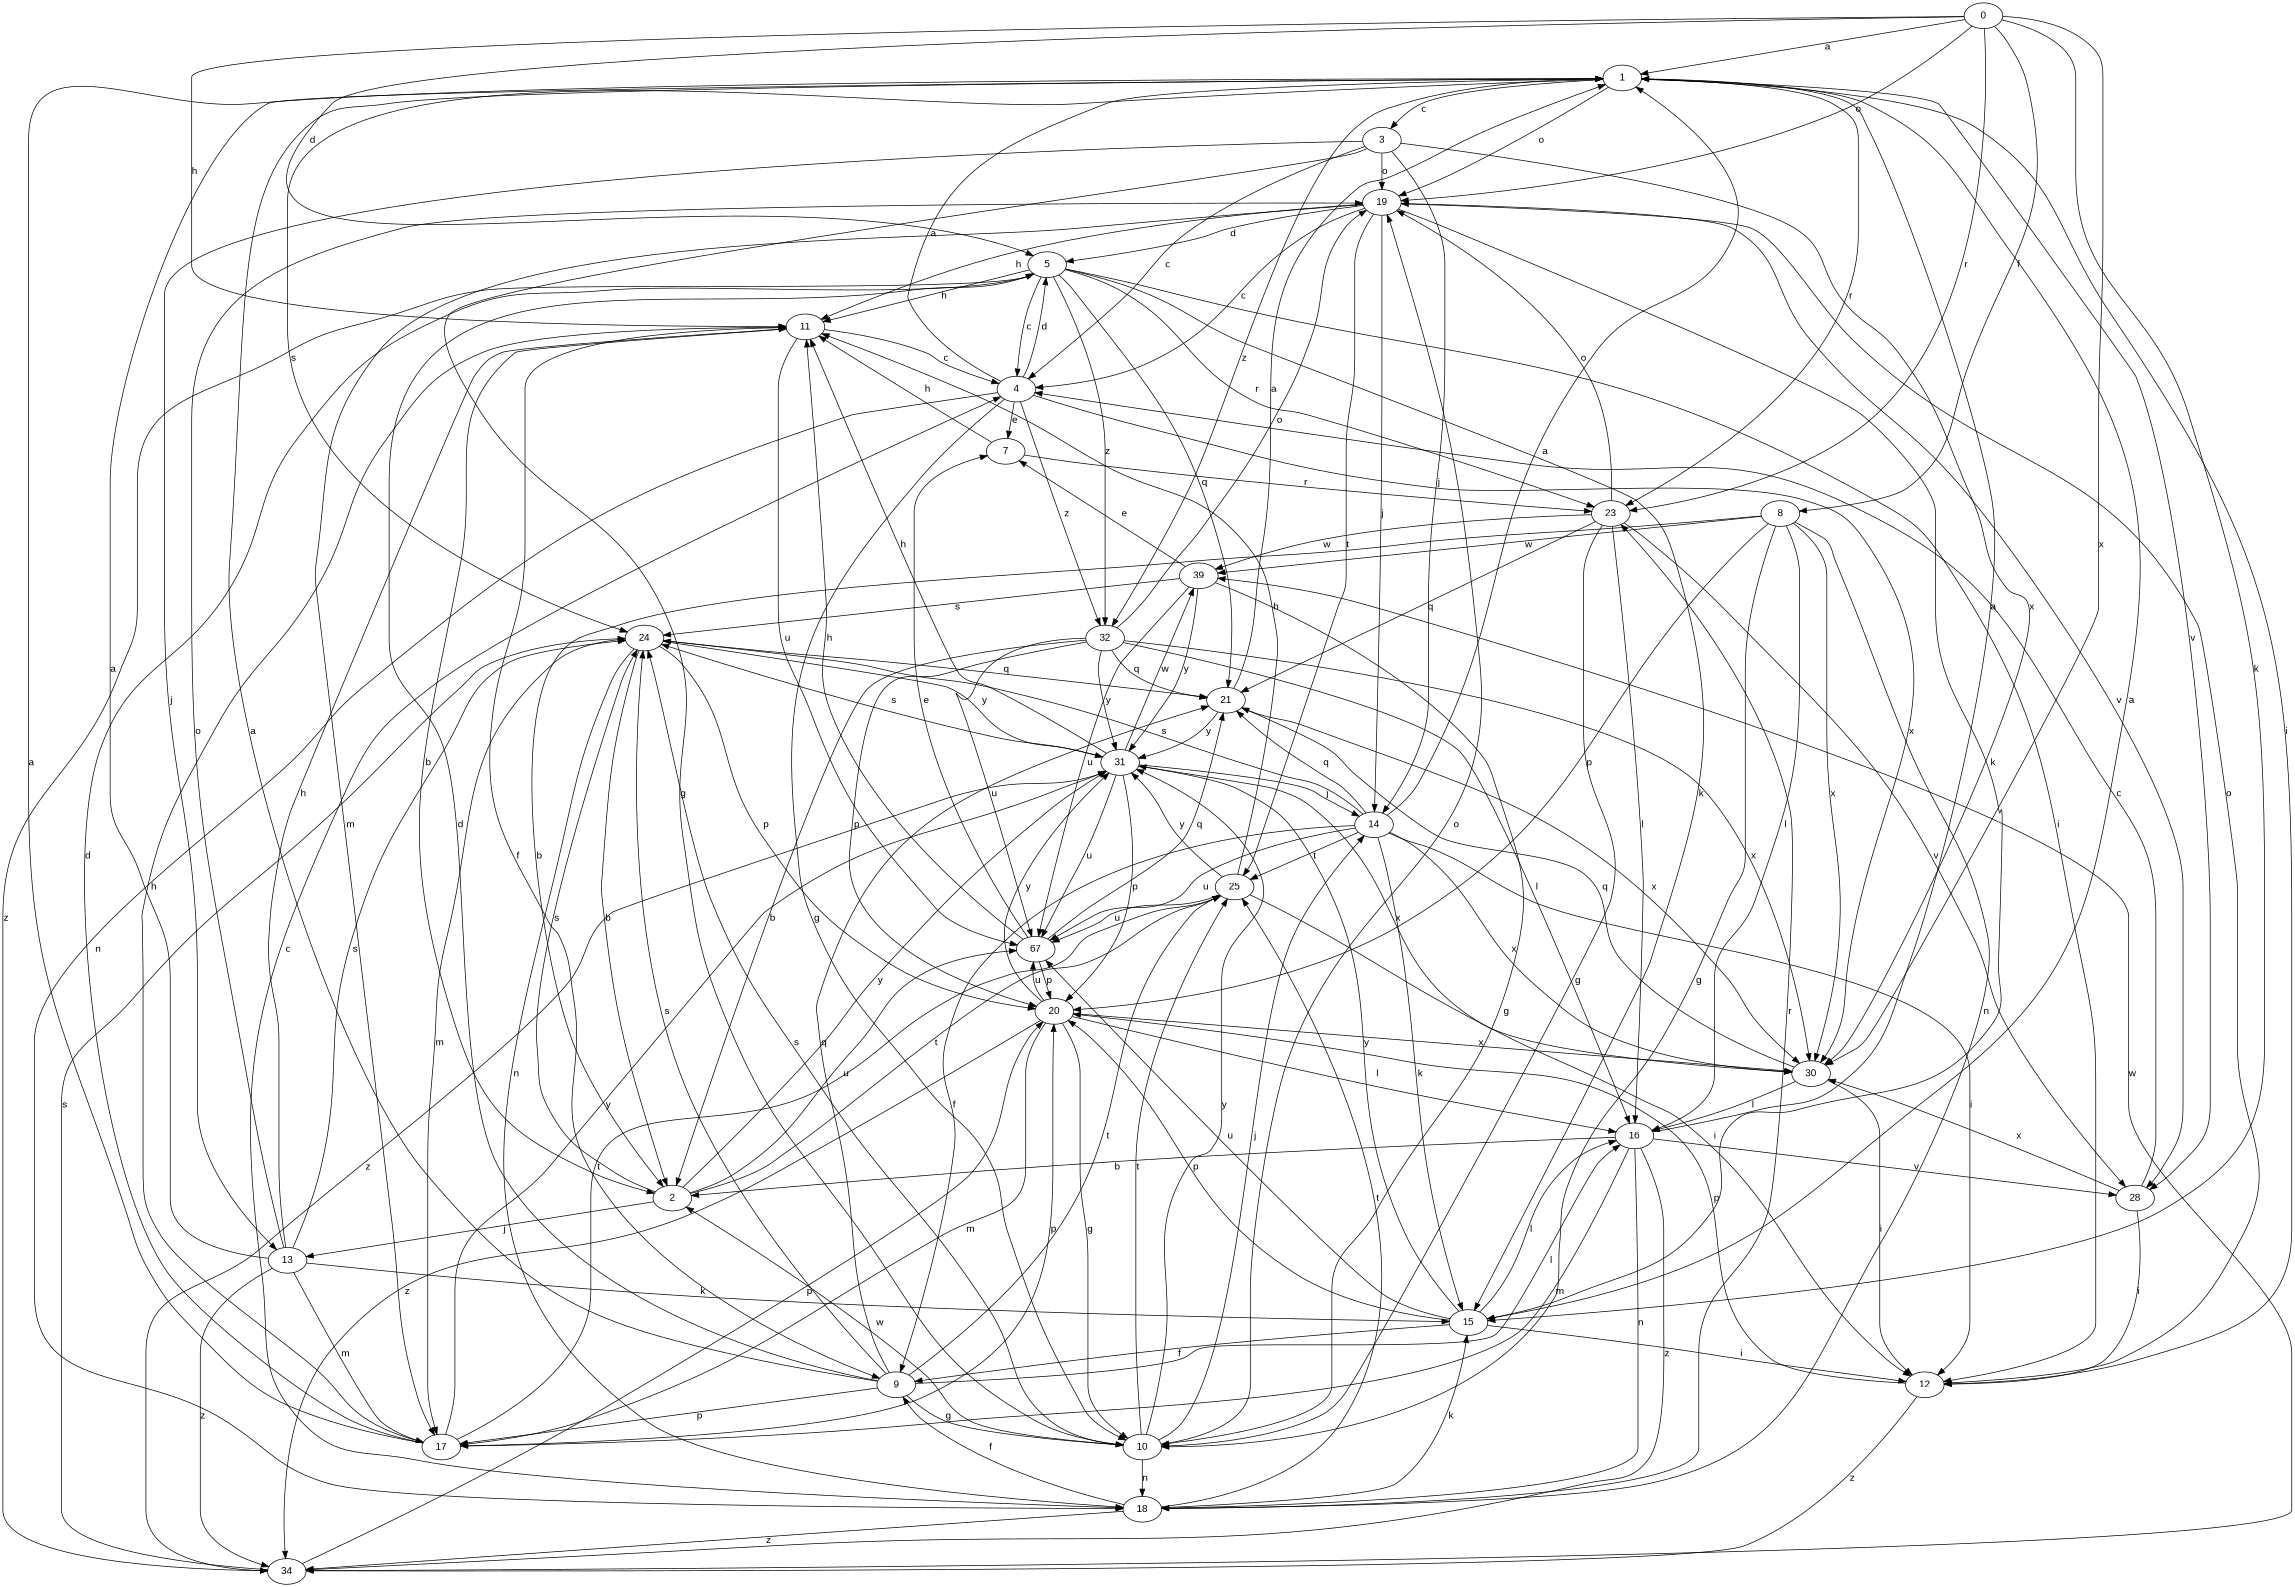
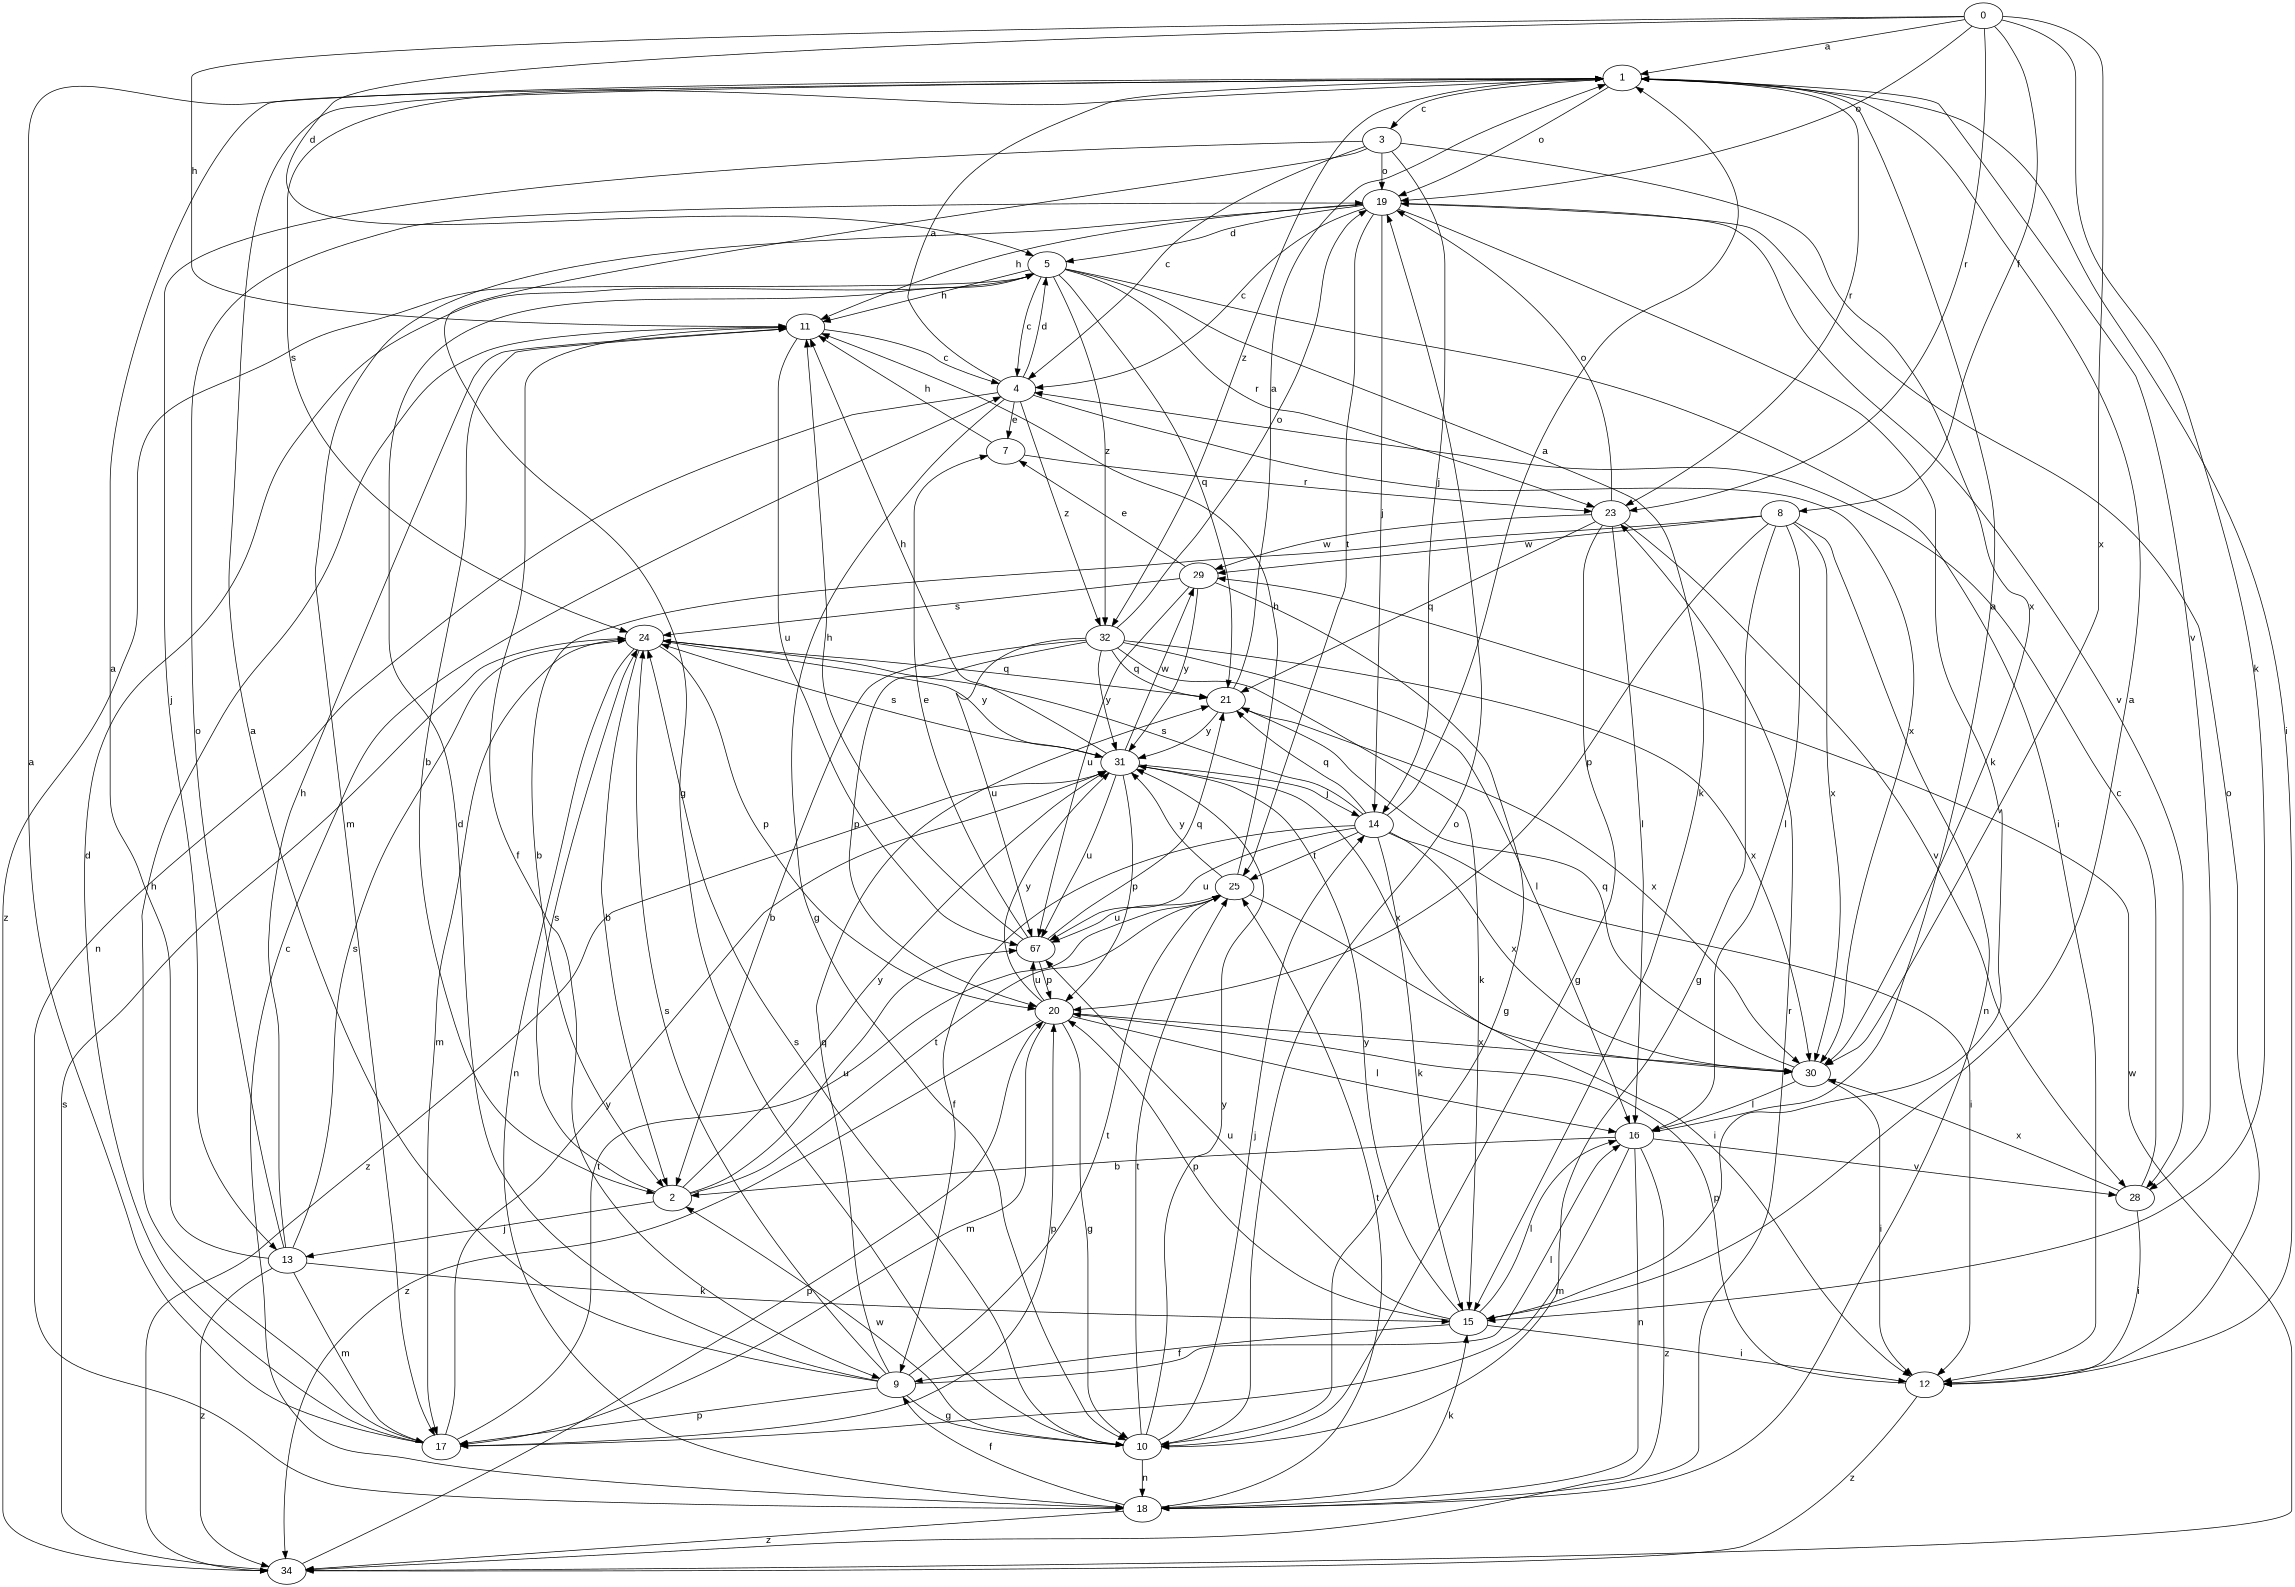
(1199, 576) -> (1199, 576)
none -> (1474, 861)
